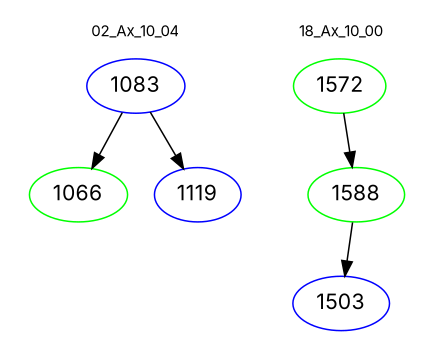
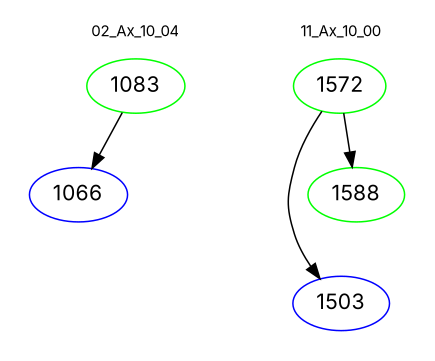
(341, 32) -> (341, 32)
(136, 86) -> (136, 86)
(79, 195) -> (79, 195)
(198, 195) -> none
(350, 242) -> (290, 188)
